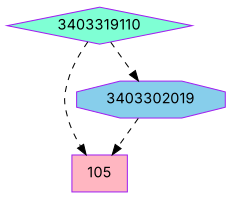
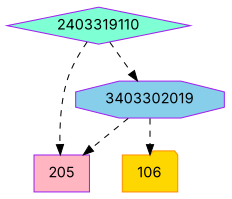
(100, 26) -> (99, 26)
(100, 173) -> (62, 173)
none -> (150, 173)
